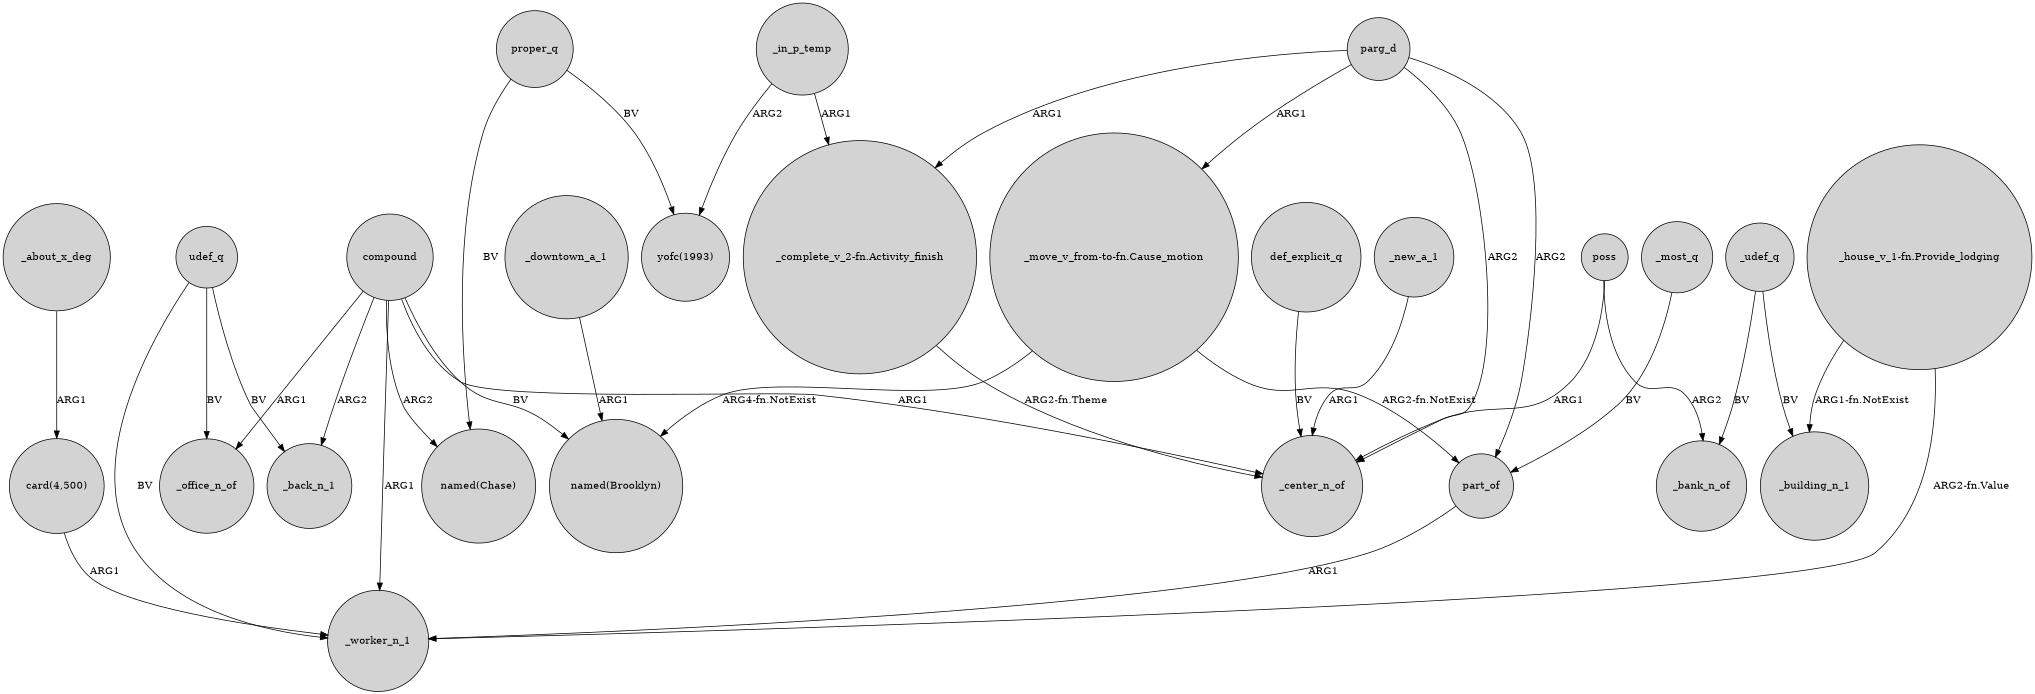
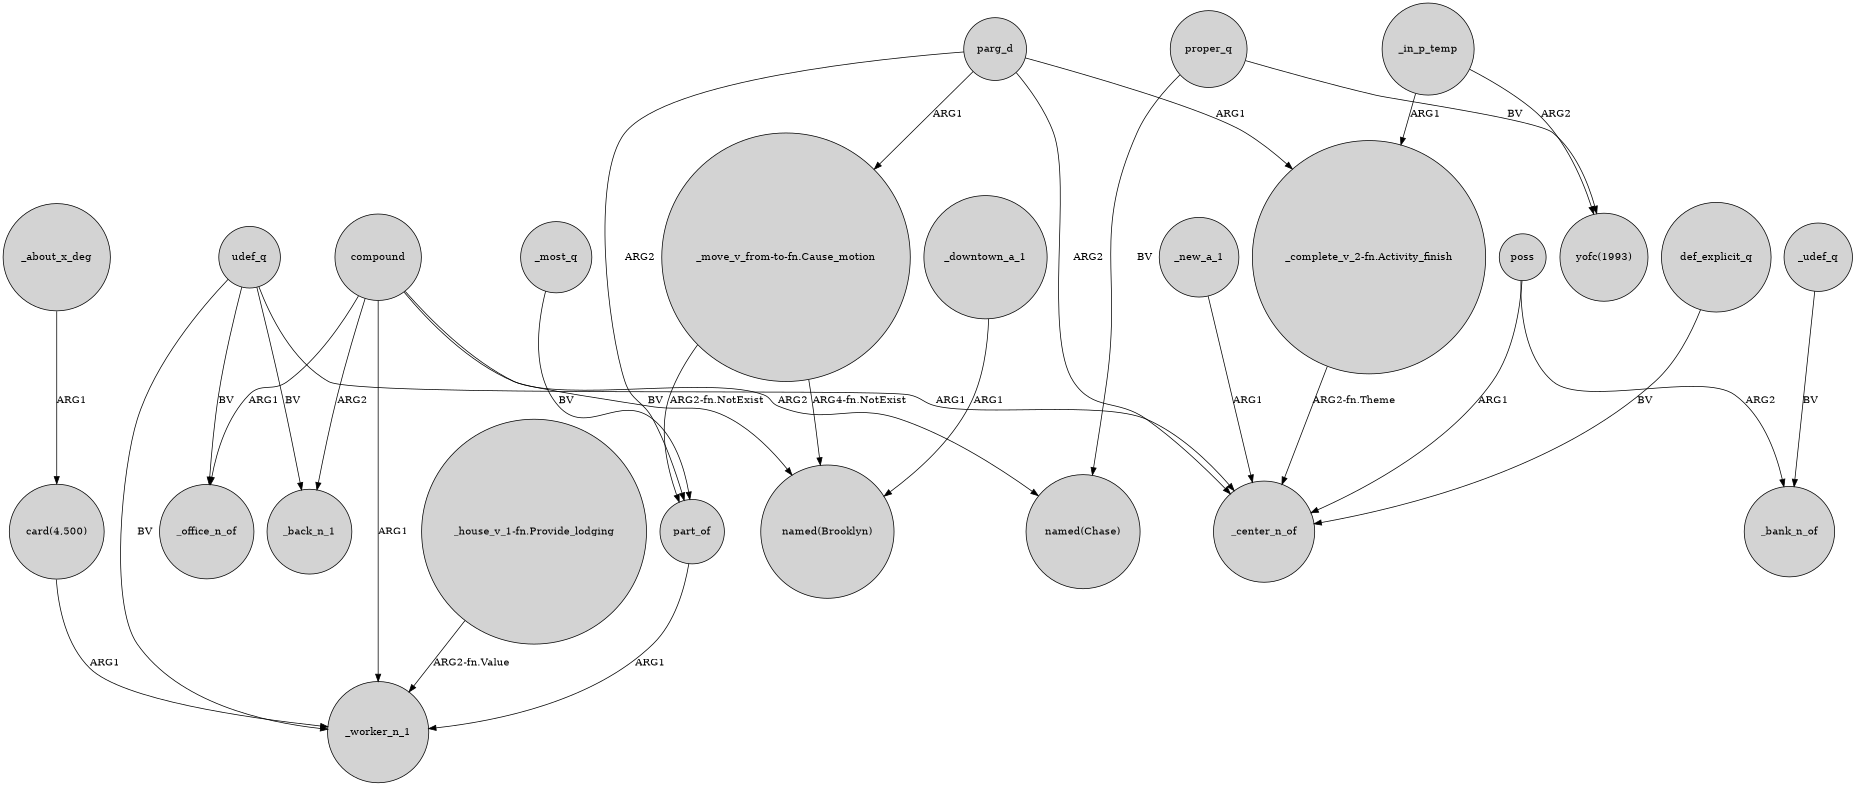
(809, 395) -> (785, 392)
(1815, 486) -> none
